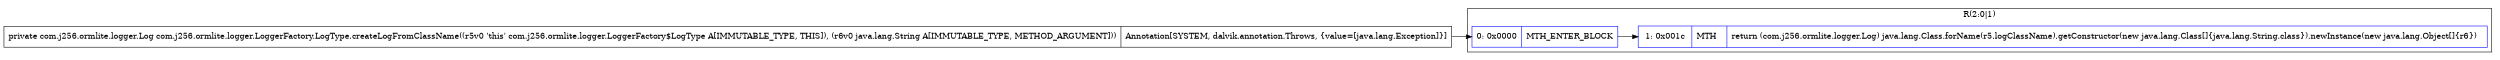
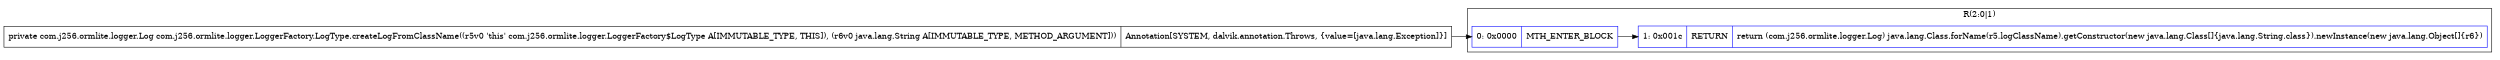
(1707, 36) -> (1710, 36)
